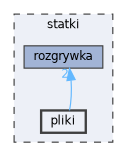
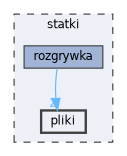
(71, 95) -> (56, 83)
